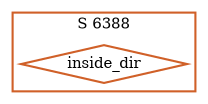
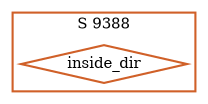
(104, 25) -> (104, 25)
